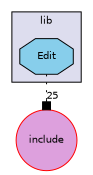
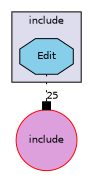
(47, 21) -> (47, 21)
